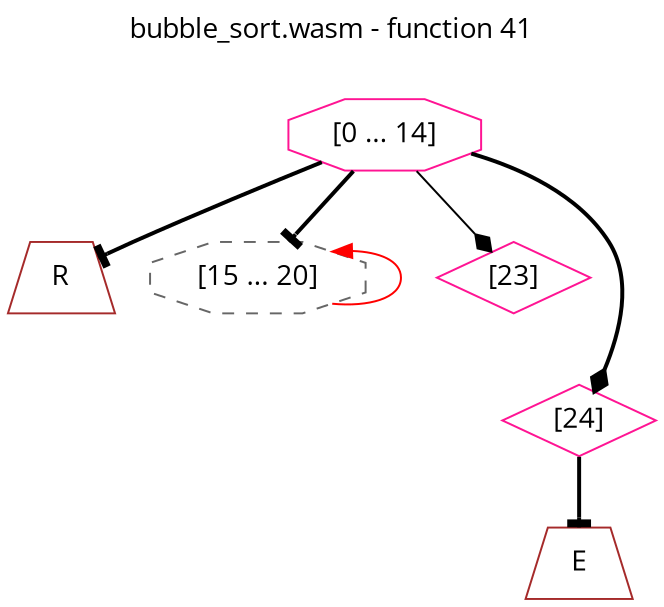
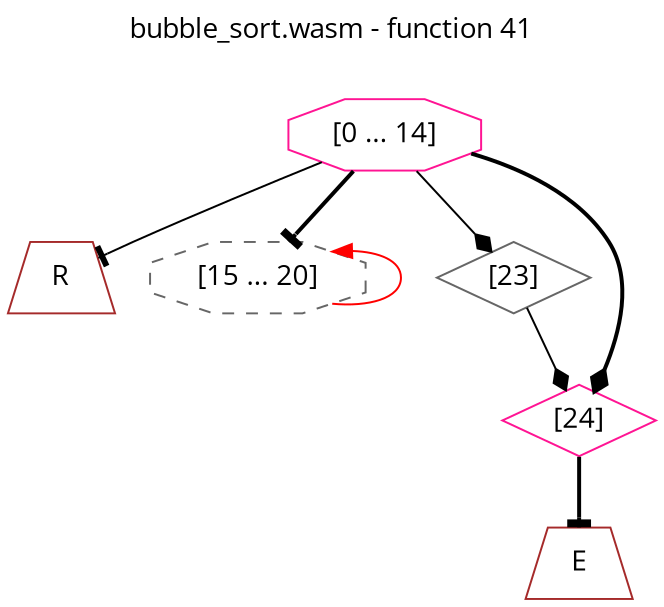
(214, 207) -> (214, 207)
(514, 278) -> (514, 278)
none -> (541, 338)
